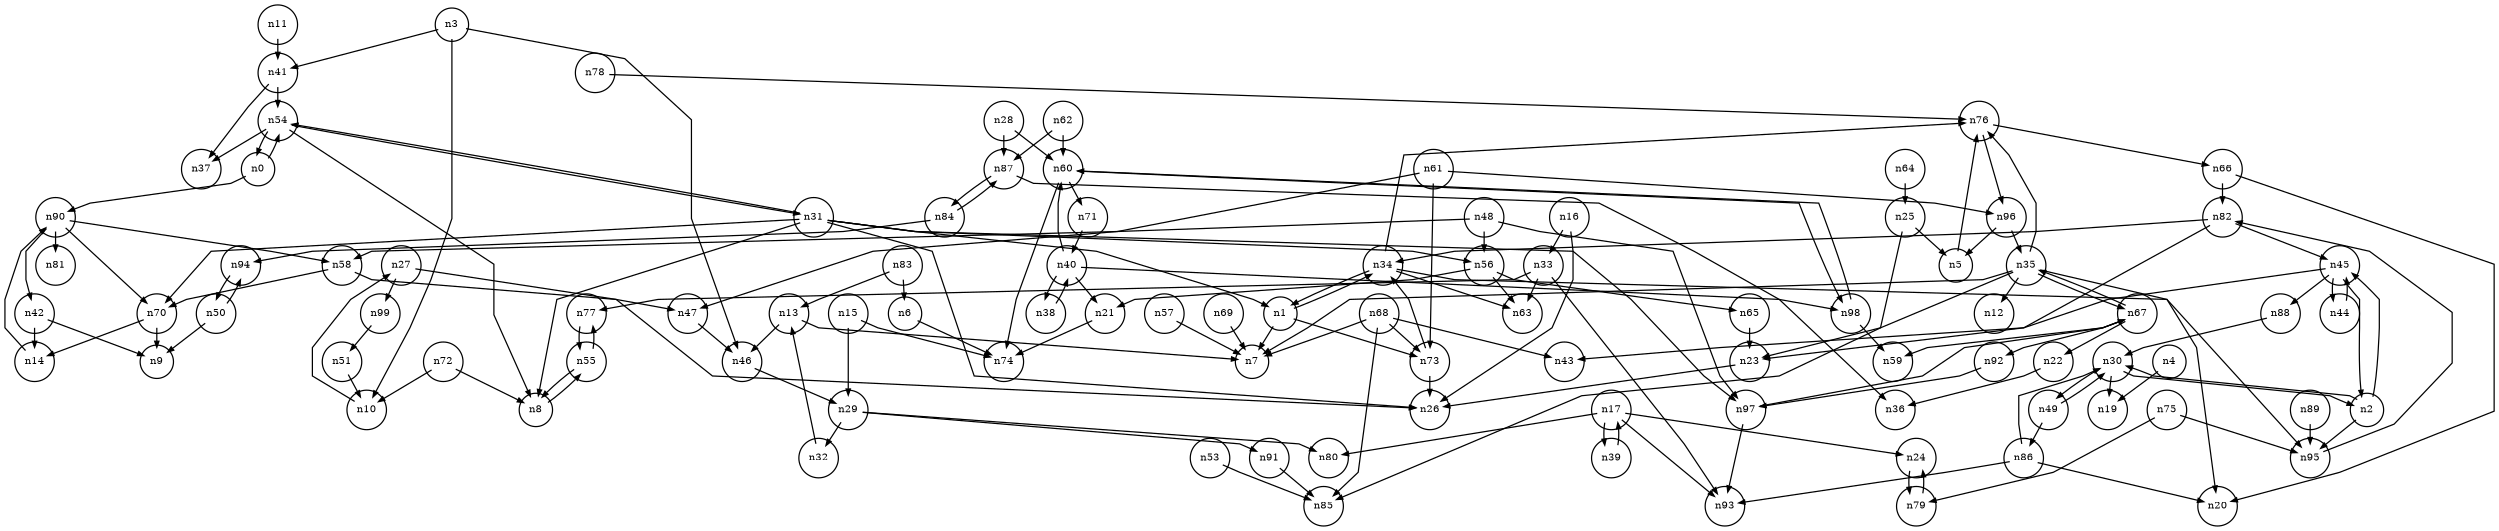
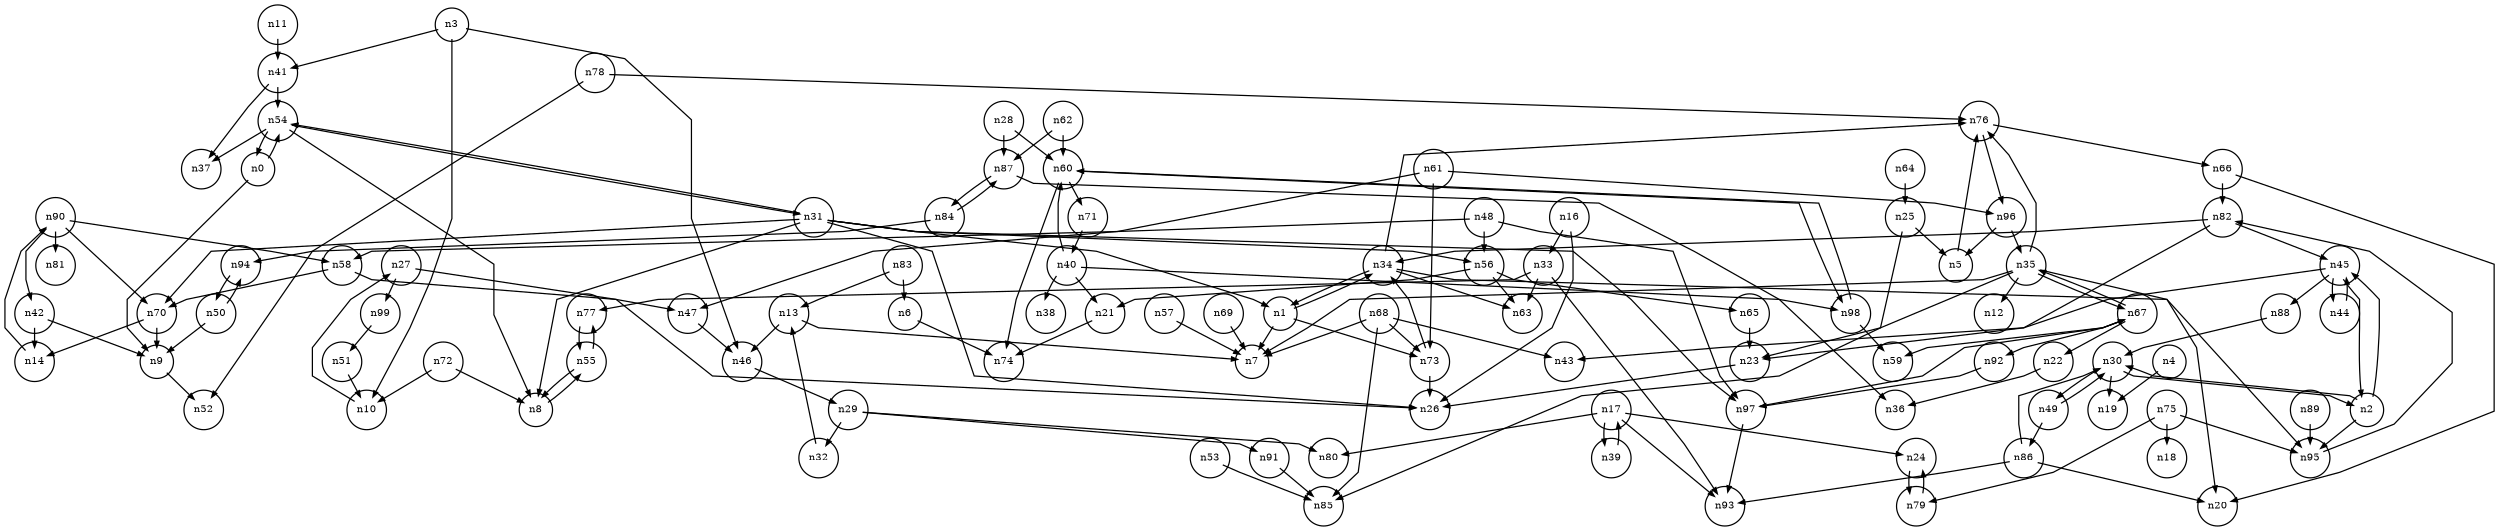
(160, 193) -> (169, 258)
(1059, 298) -> none
(848, 314) -> none
none -> (204, 410)
none -> (2167, 458)
